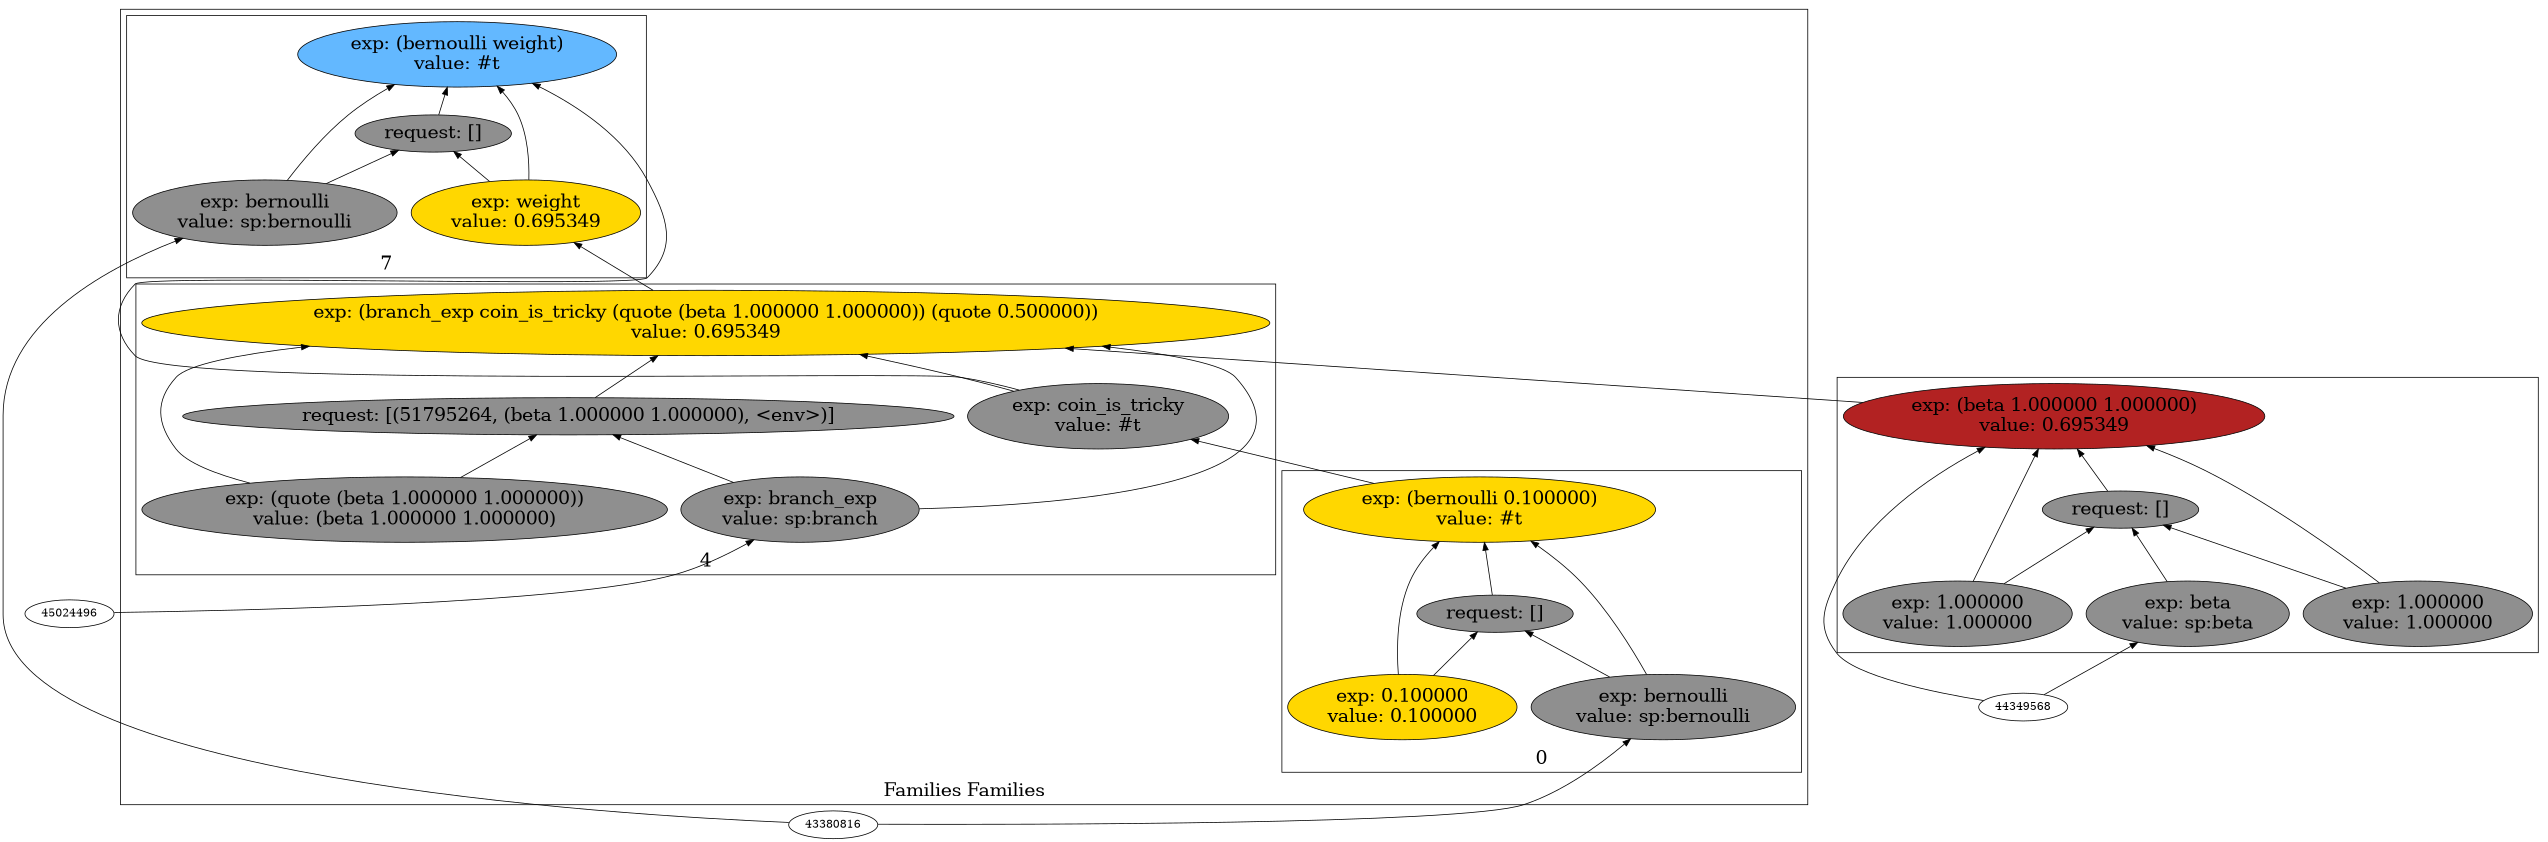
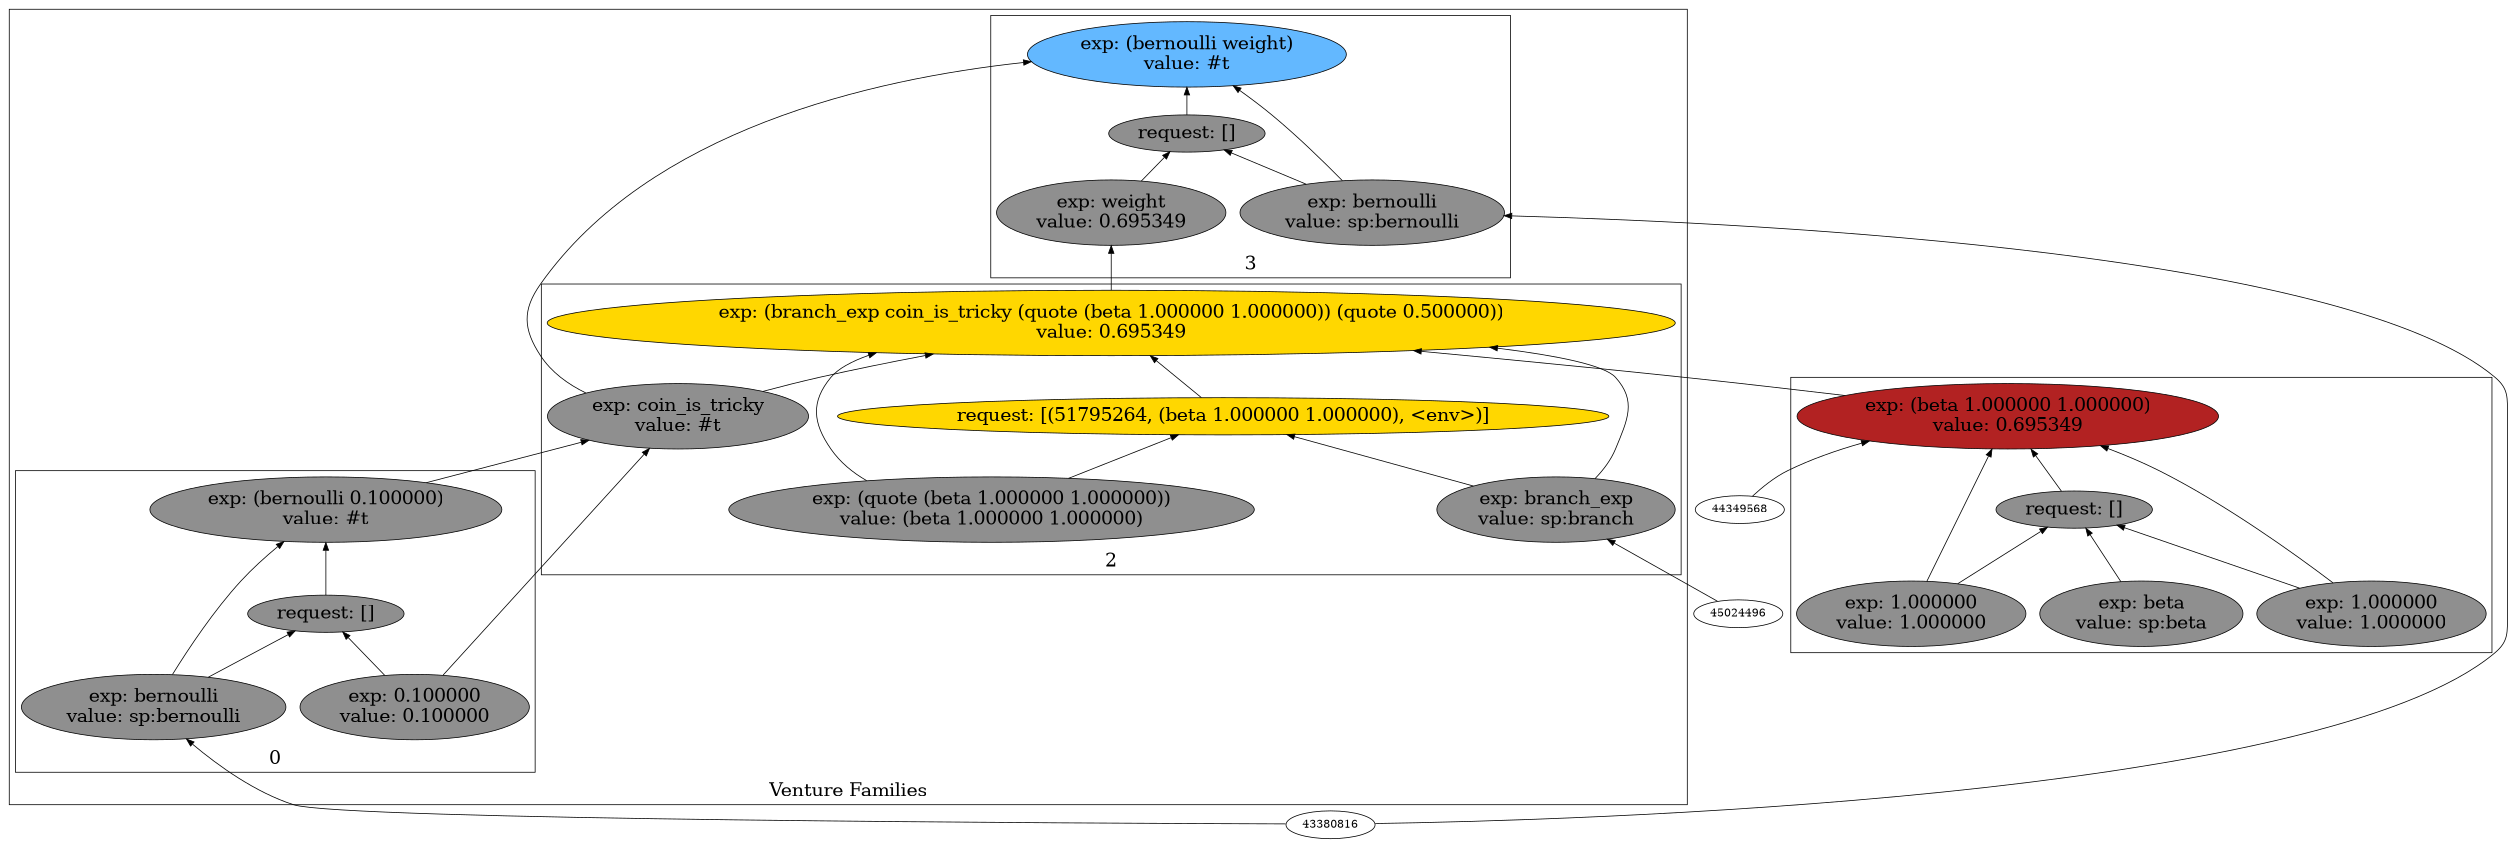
(524, 133) -> none
(526, 213) -> (1111, 213)
(386, 265) -> (1251, 265)
(568, 416) -> (1223, 416)
(1480, 510) -> (326, 510)
(706, 562) -> (1111, 562)
(1402, 607) -> (549, 559)
(2087, 671) -> none
(1402, 707) -> (415, 707)
(964, 792) -> (848, 792)
